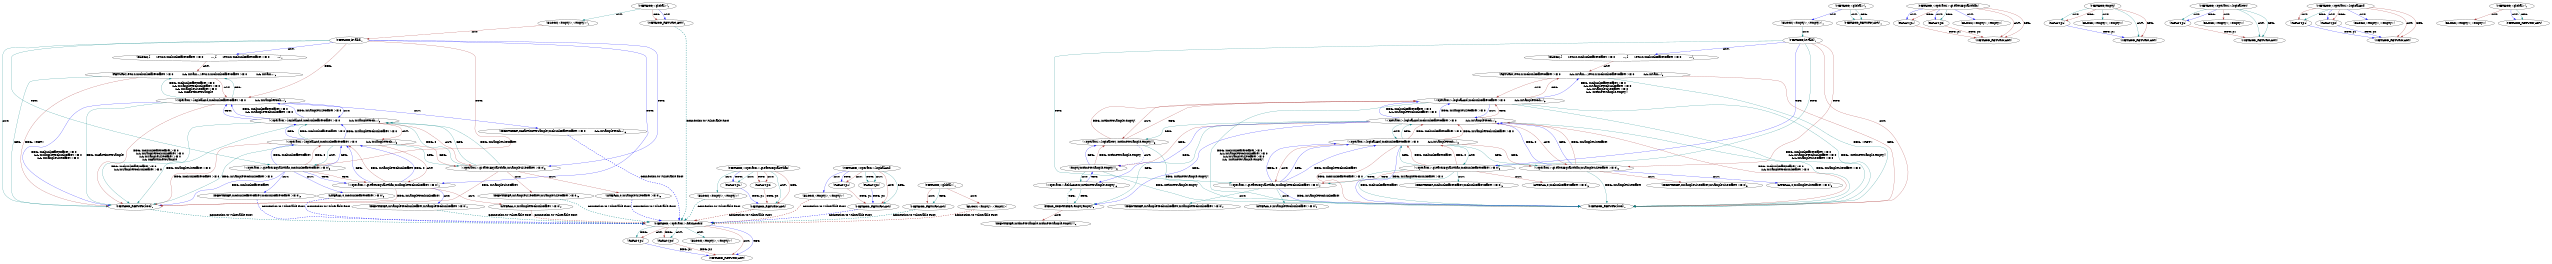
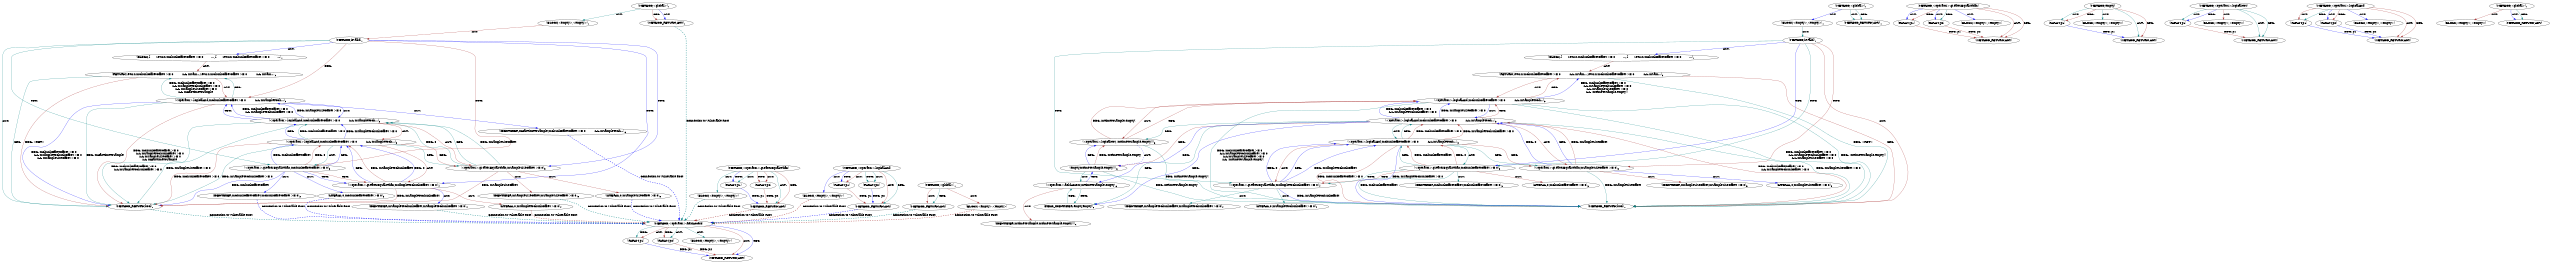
(1067, 196) -> (1067, 196)
(1053, 215) -> (1035, 197)
